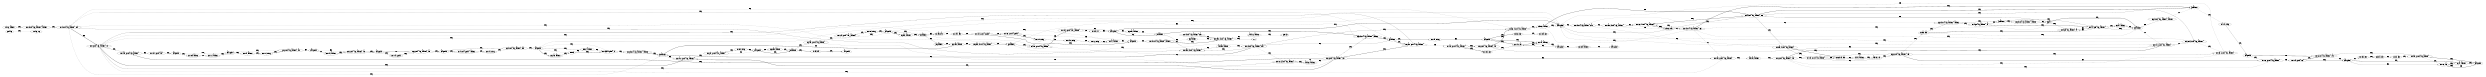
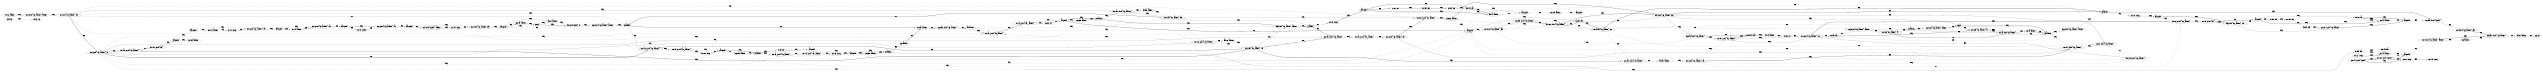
none -> (2433, 21)
(1543, 27) -> (1451, 19)
(967, 34) -> none
(1254, 35) -> (2521, 36)
(1285, 35) -> (2537, 36)
(1254, 39) -> none
(1083, 41) -> none
(1011, 44) -> (971, 28)
(587, 49) -> (553, 22)
(1472, 49) -> (1438, 8)
(213, 56) -> none
